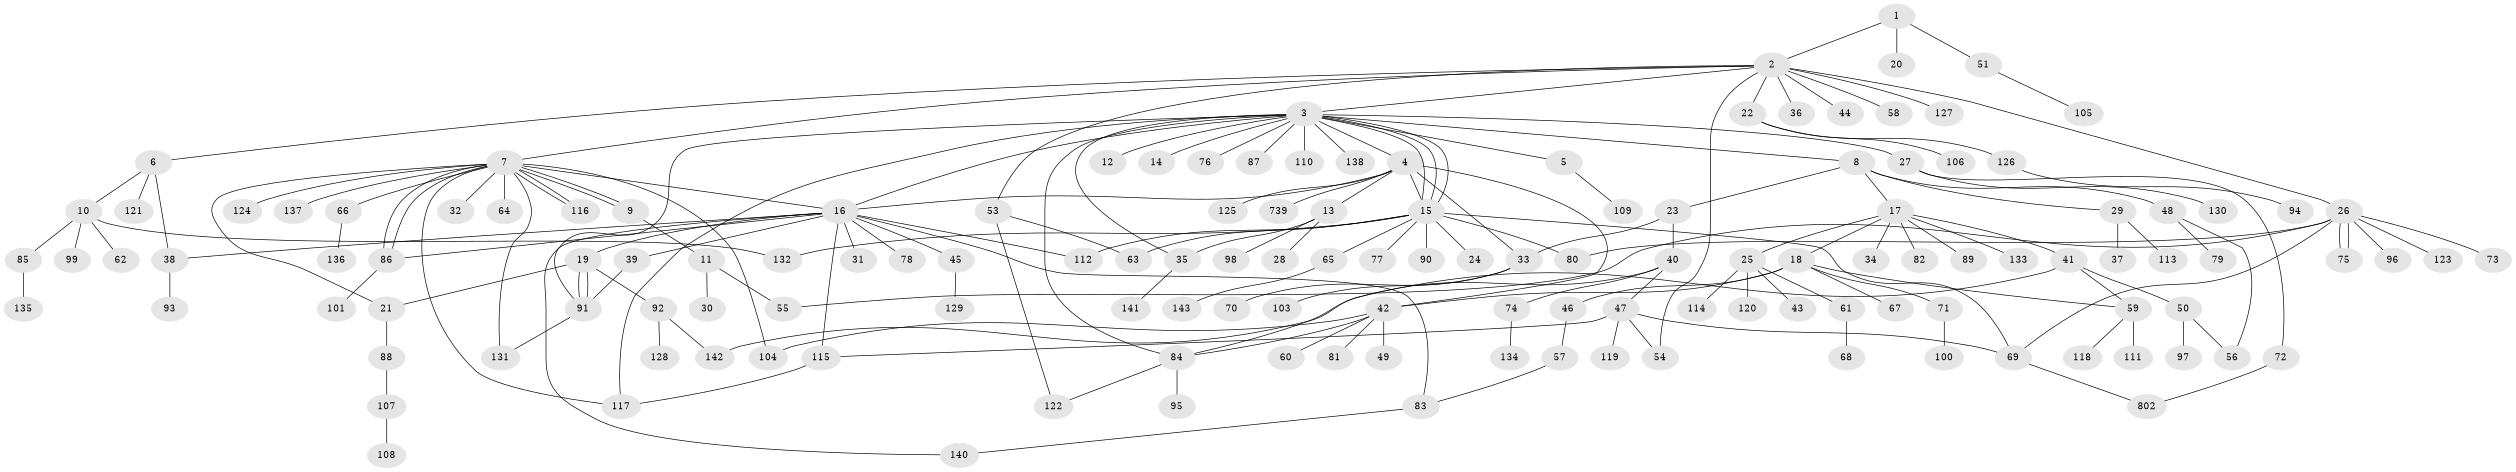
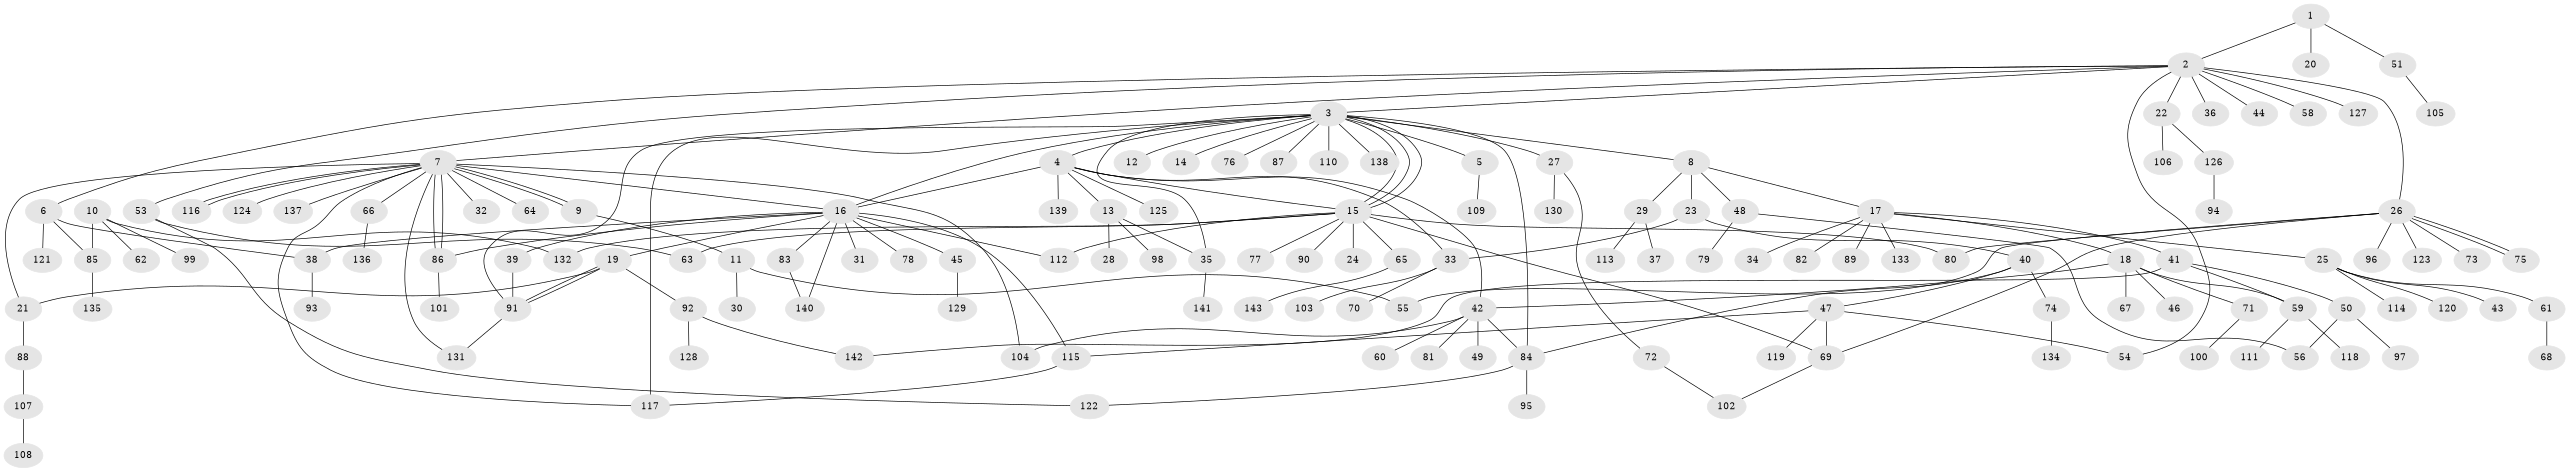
(119, 187) -> (68, 236)
(1279, 211) -> (1058, 211)
(1560, 358) -> none
(2147, 407) -> (1727, 407)
